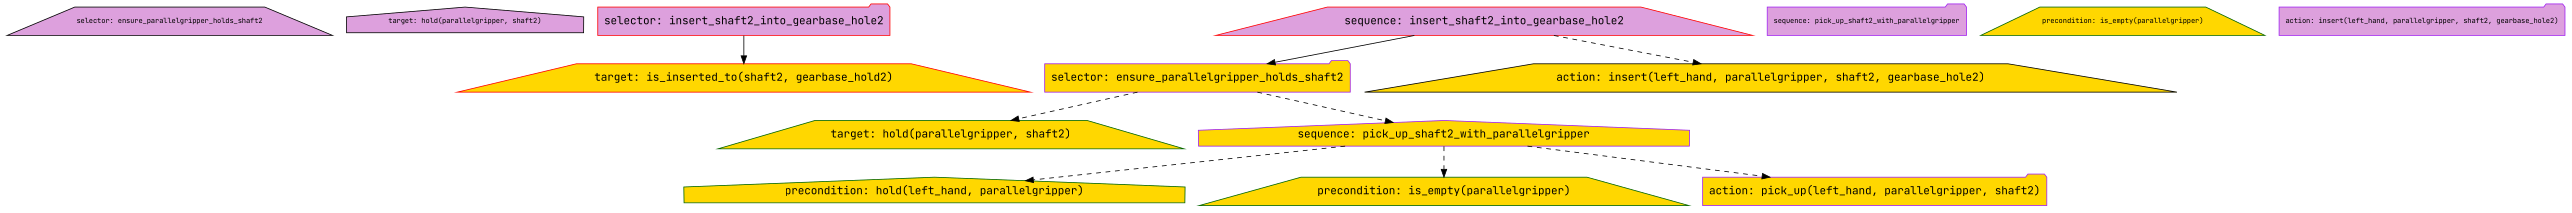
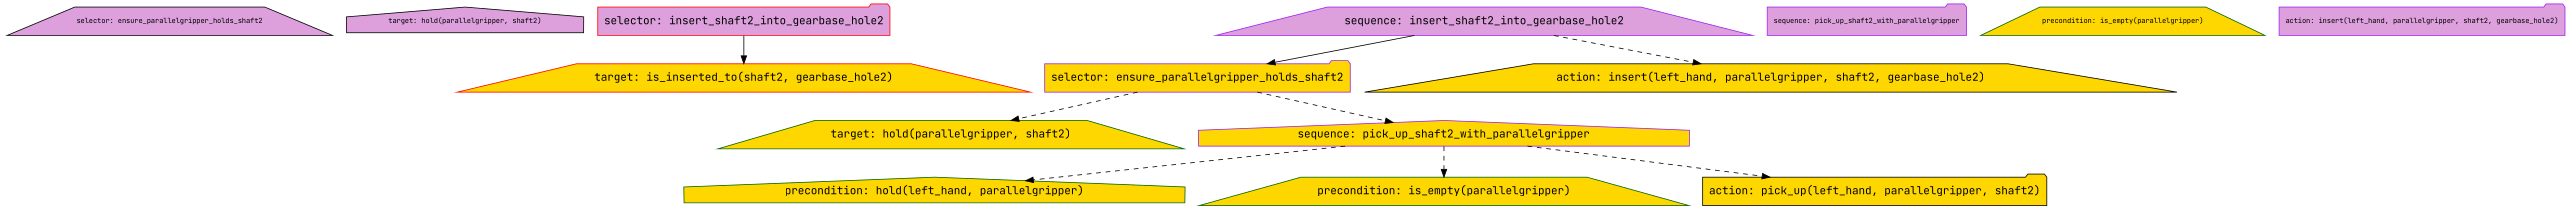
(1484, 21) -> (1484, 21)
(744, 78) -> (744, 78)
(1875, 191) -> (1875, 191)
